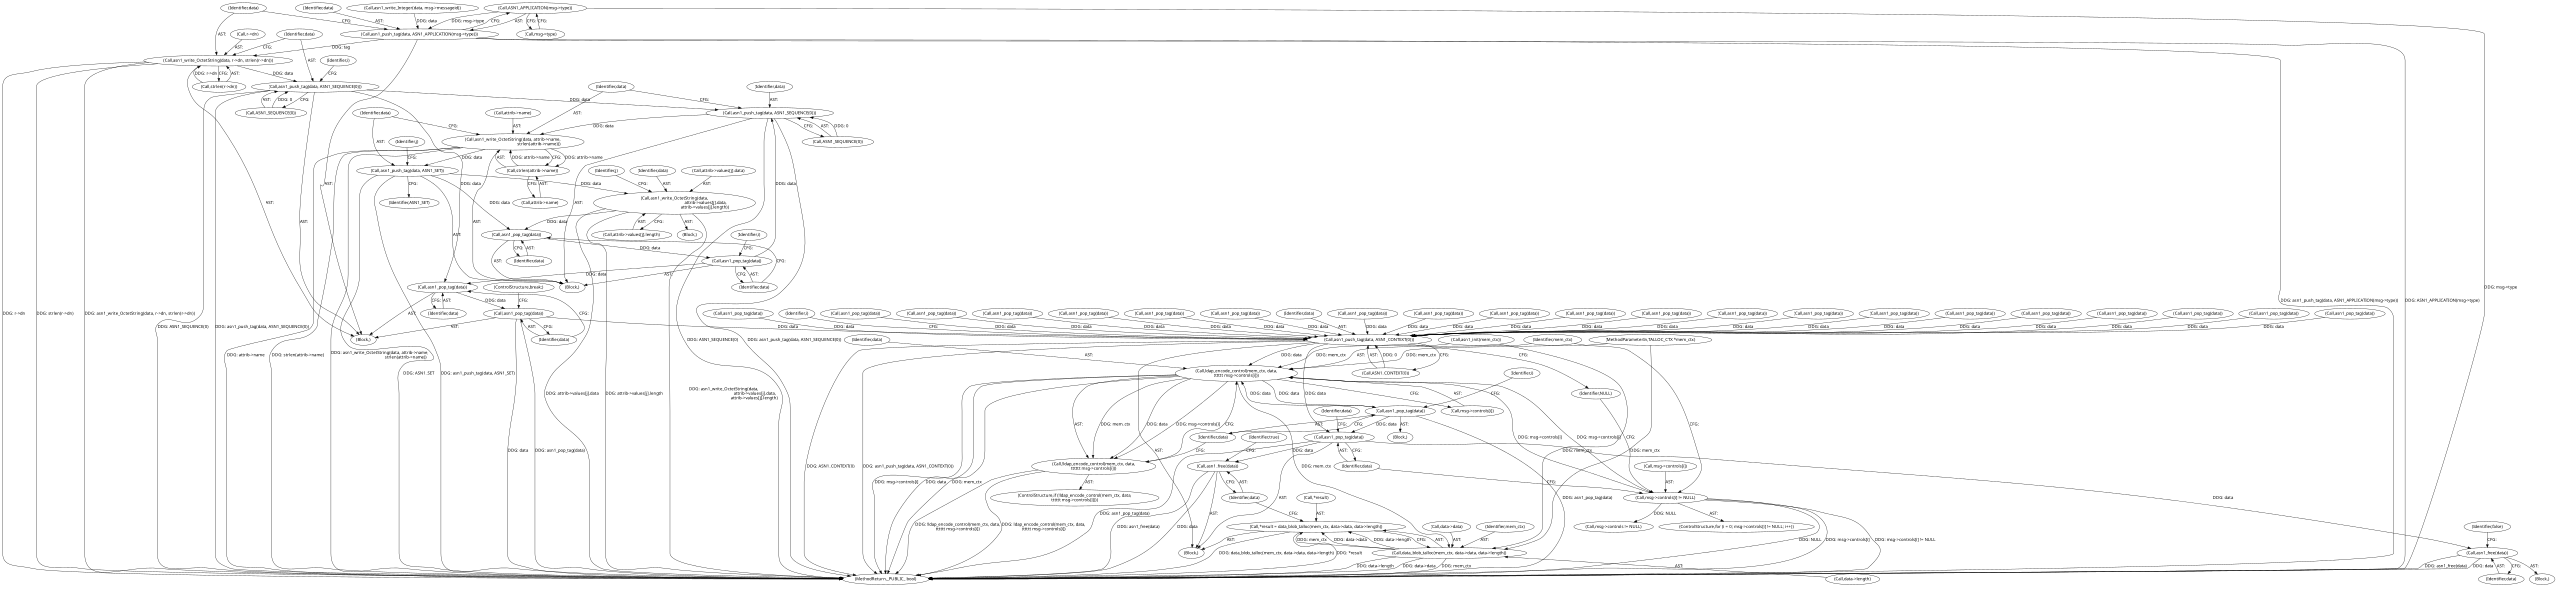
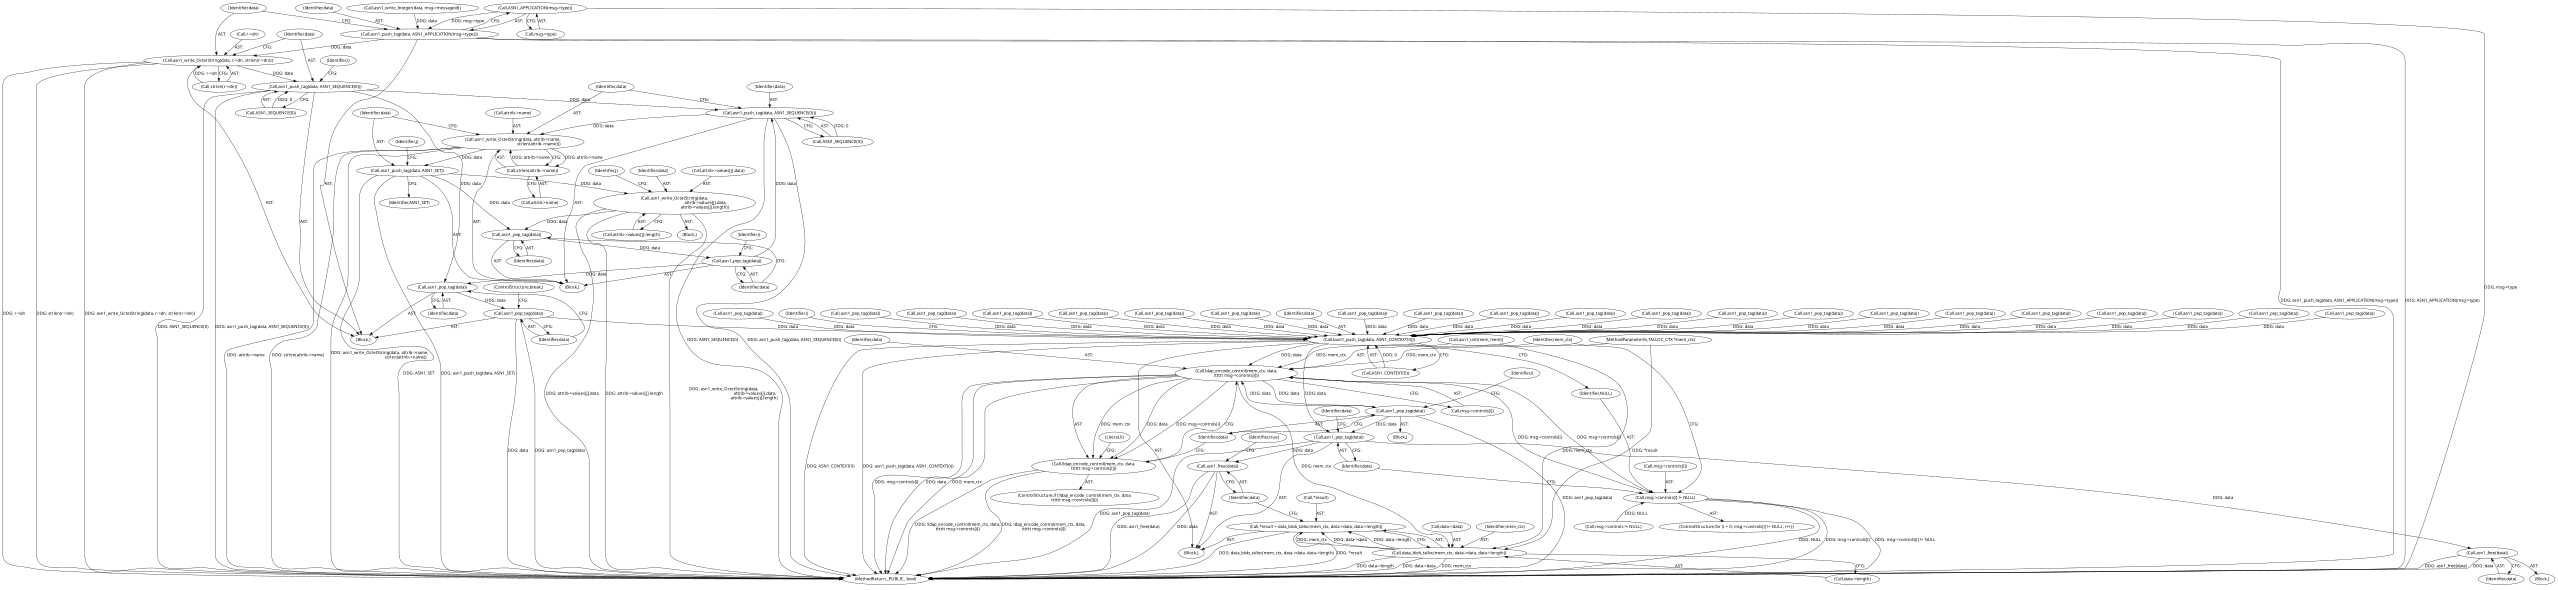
(543, 21) -> (543, 21)
(341, 47) -> (341, 47)
(1369, 340) -> (1369, 340)
(1476, 340) -> (1476, 340)
none -> (1115, 437)
(1631, 437) -> (1631, 437)
(1645, 451) -> (1645, 451)
(1651, 514) -> (1627, 510)
(2487, 527) -> none
none -> (1694, 556)
